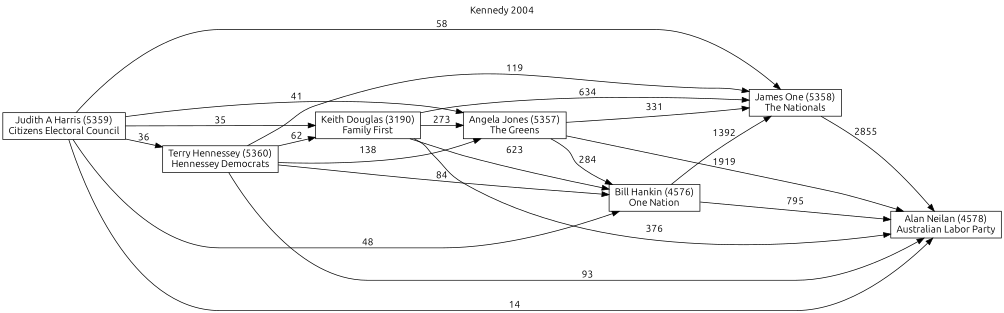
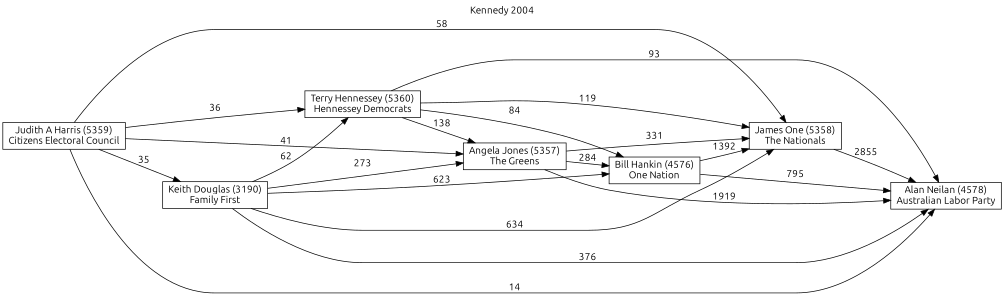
(293, 142) -> (301, 157)
(324, 248) -> none
